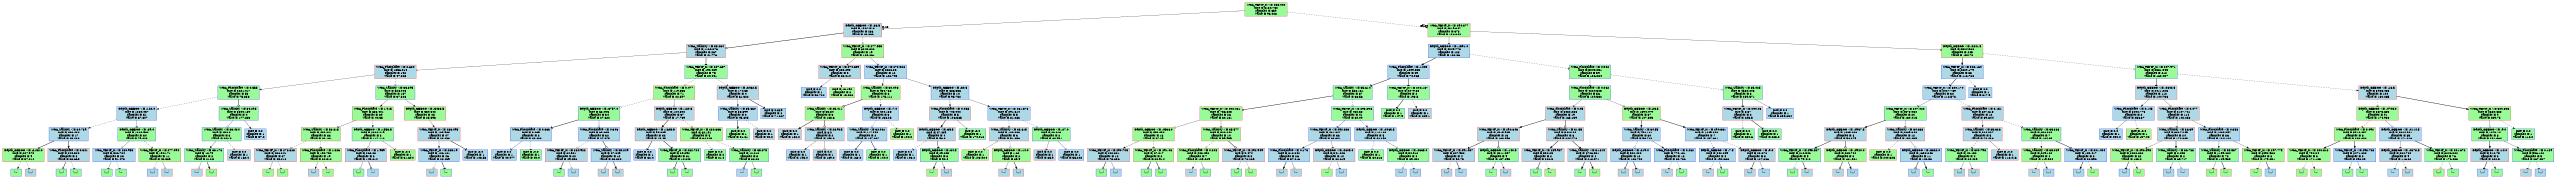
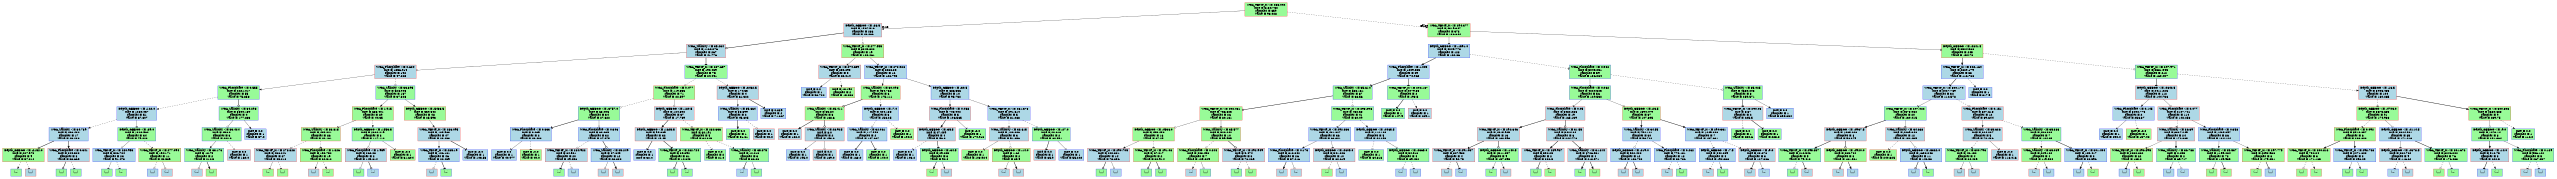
(1048, 145) -> (1048, 145)
(531, 155) -> (531, 155)
(644, 155) -> (644, 155)
